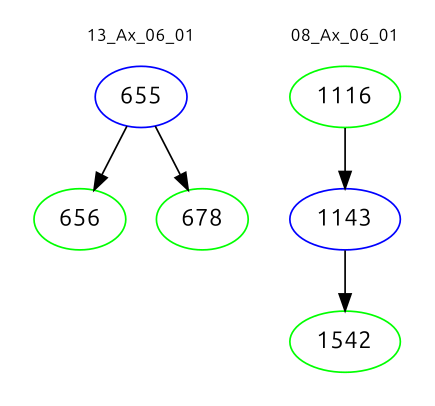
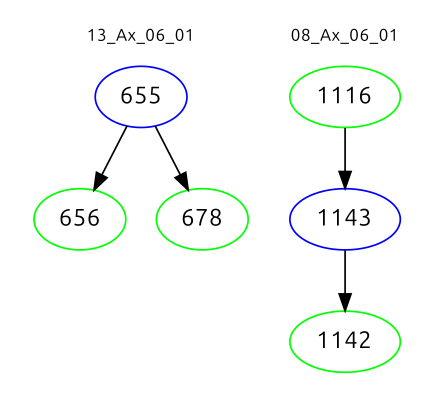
(345, 342) -> (345, 342)
